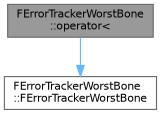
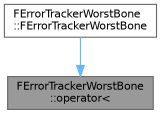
(80, 51) -> (80, 51)
